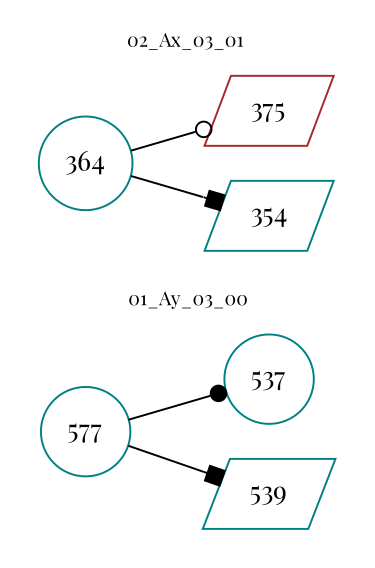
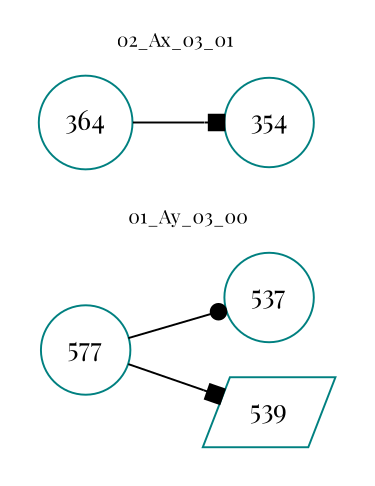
(269, 111) -> none
(269, 216) -> (269, 122)
